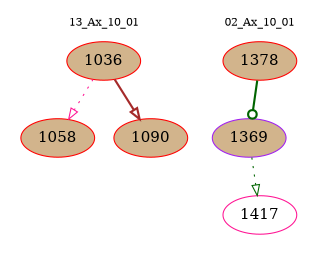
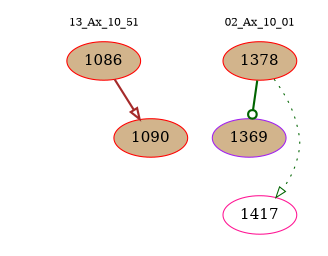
(104, 23) -> (104, 23)
(104, 61) -> (104, 61)
(58, 138) -> none
(254, 171) -> (299, 133)
